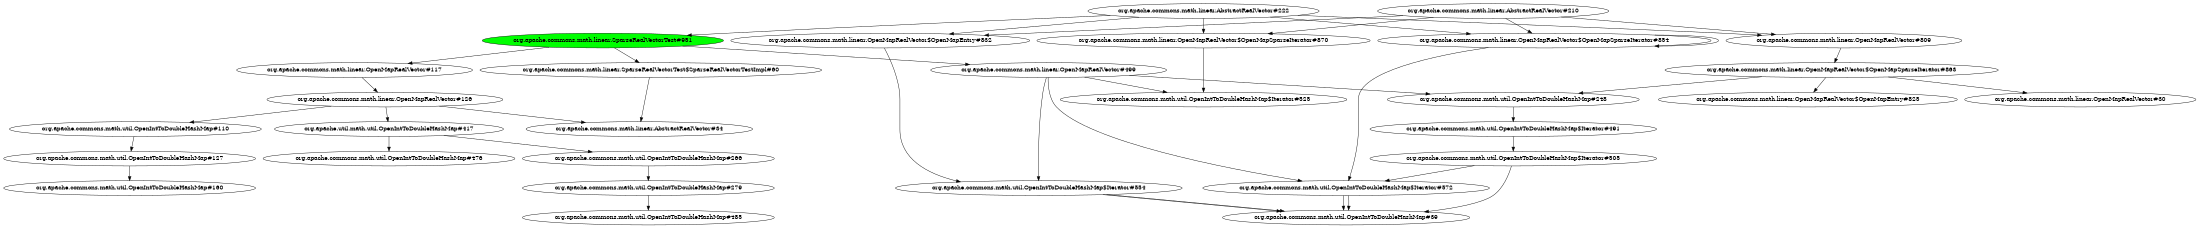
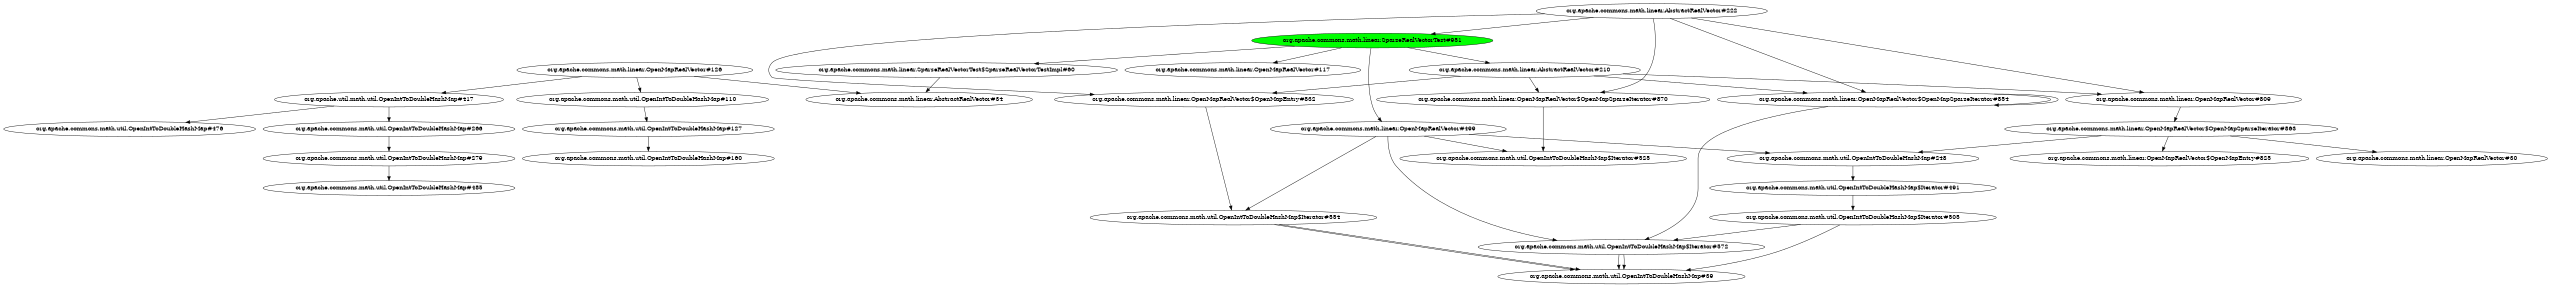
none -> (1447, 55)
(368, 83) -> none
